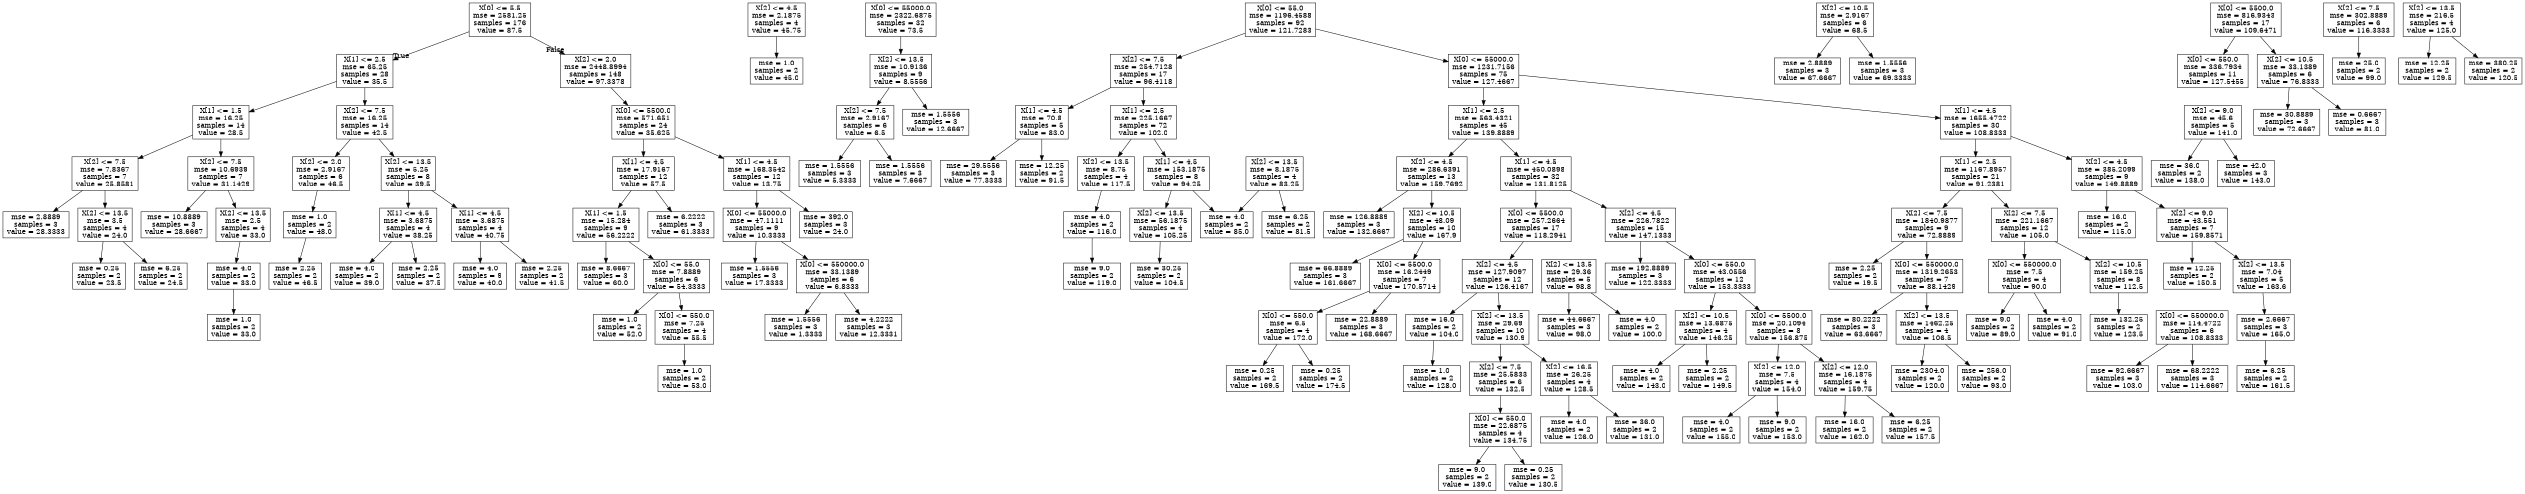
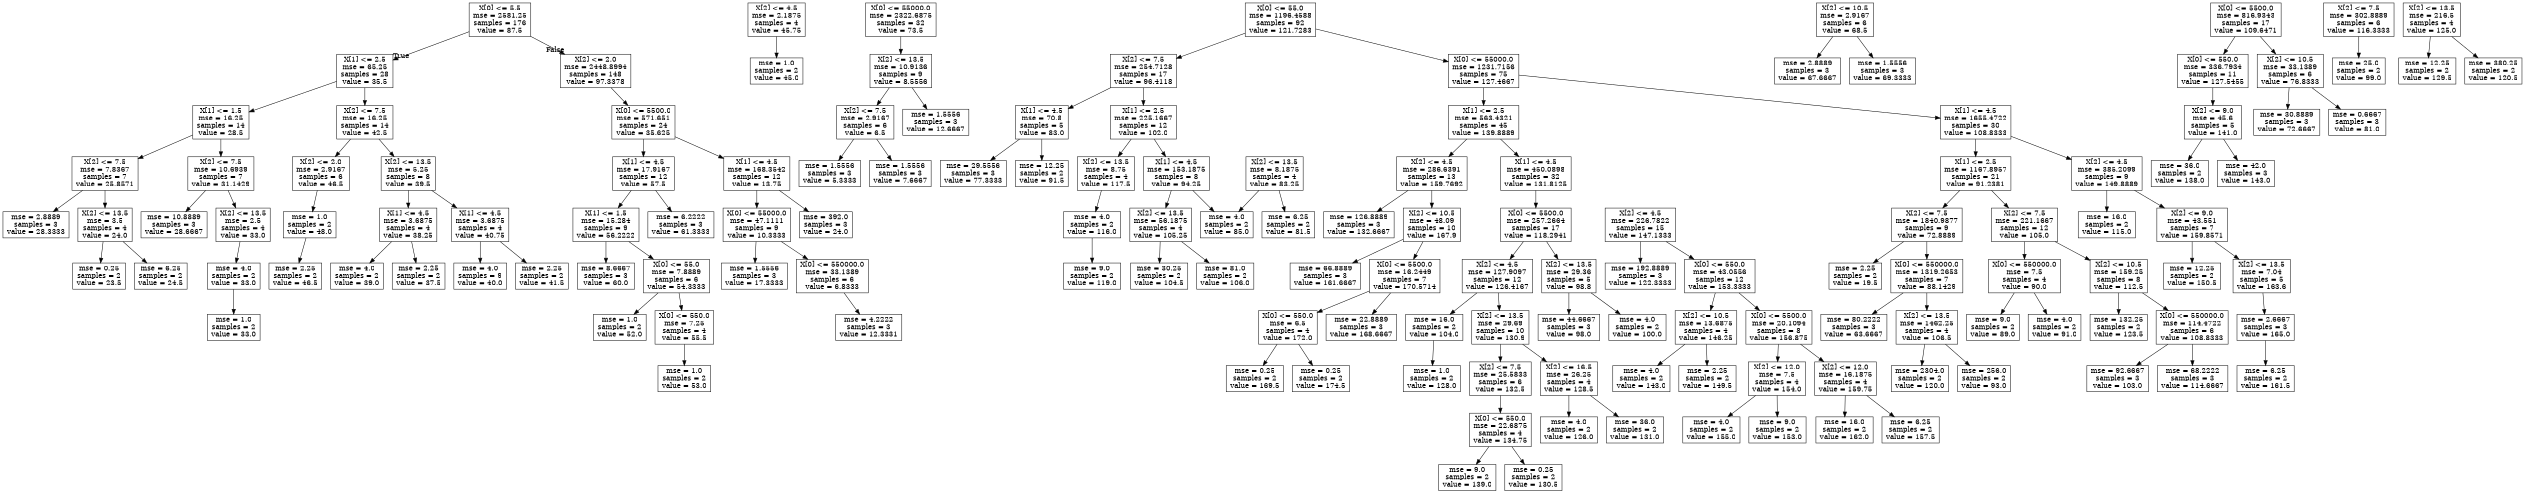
none -> (2213, 94)
(1143, 122) -> (1143, 122)
(105, 174) -> (105, 174)
(1586, 198) -> none
none -> (1551, 248)
none -> (1225, 276)
none -> (2153, 300)
(796, 327) -> none
